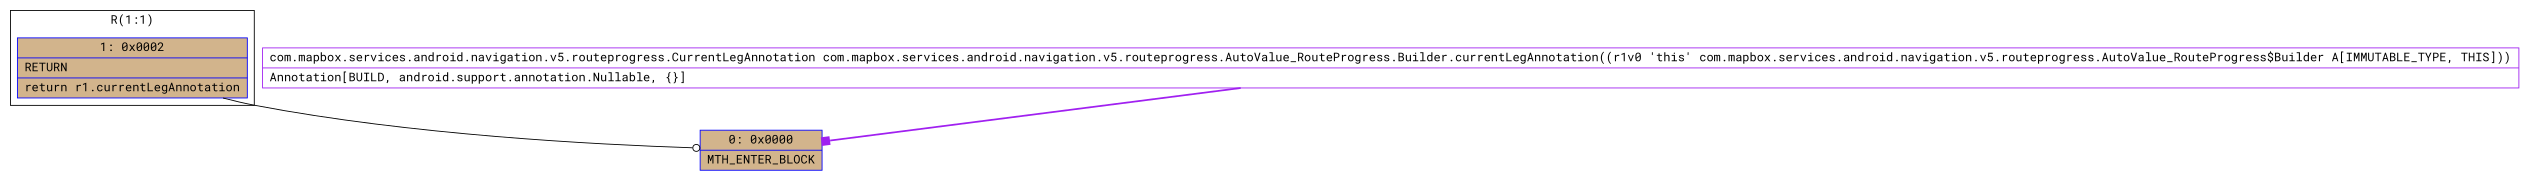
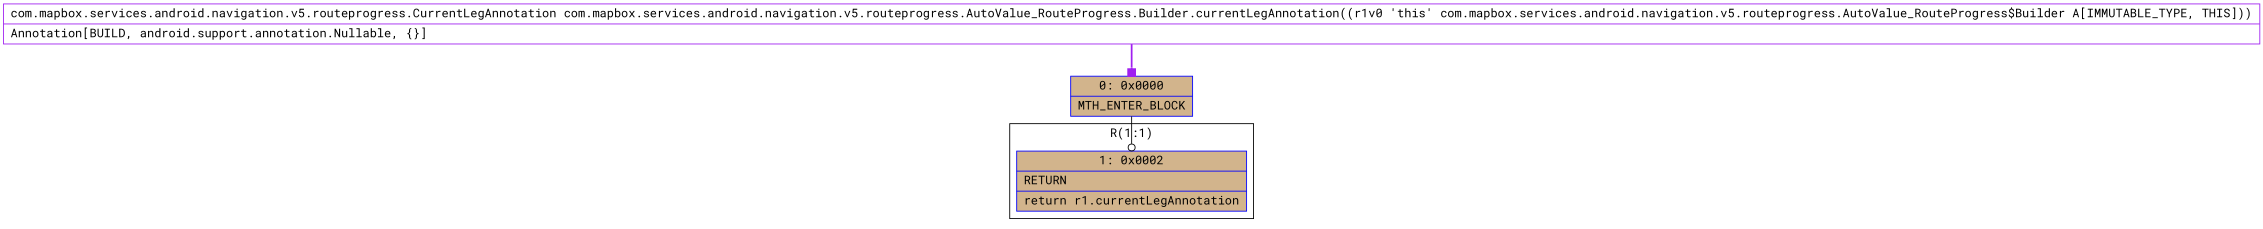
(457, 133) -> (1132, 130)
